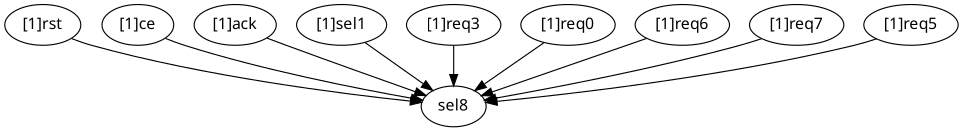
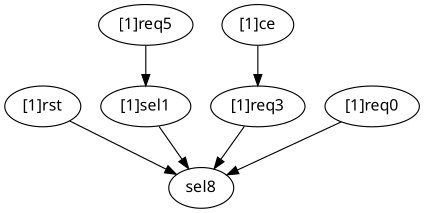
(235, 25) -> none
(682, 25) -> none
(797, 25) -> none
(287, 73) -> (258, 60)
(688, 77) -> (146, 60)
